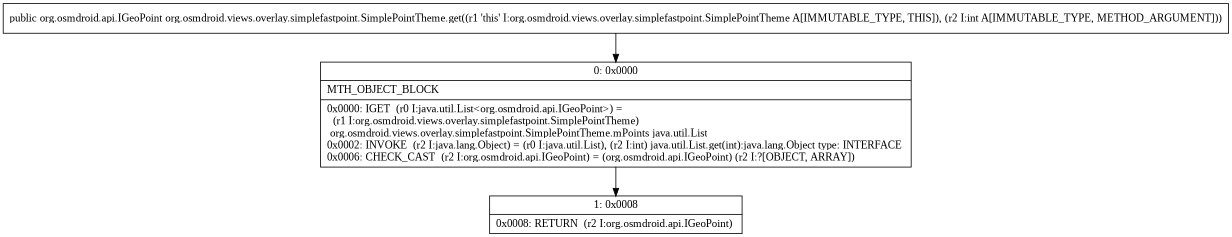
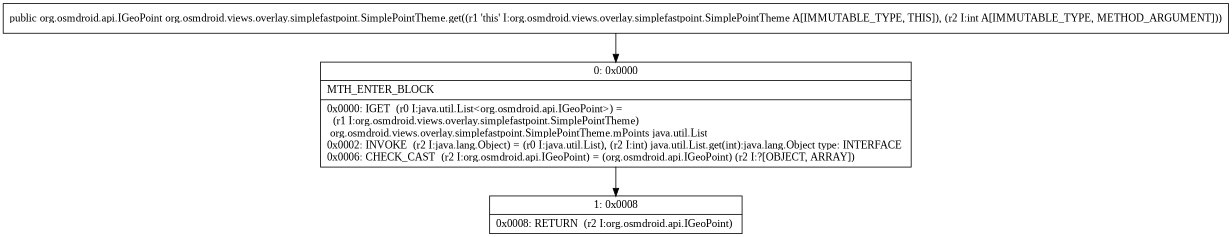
(383, 90) -> (381, 90)
